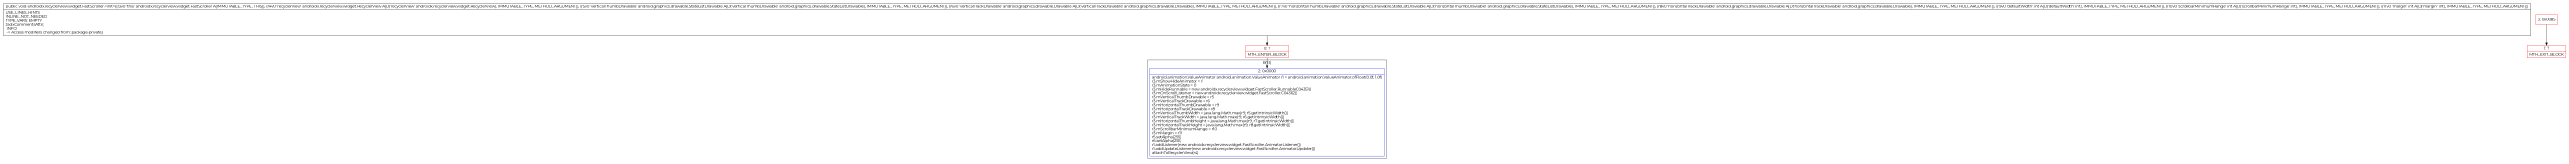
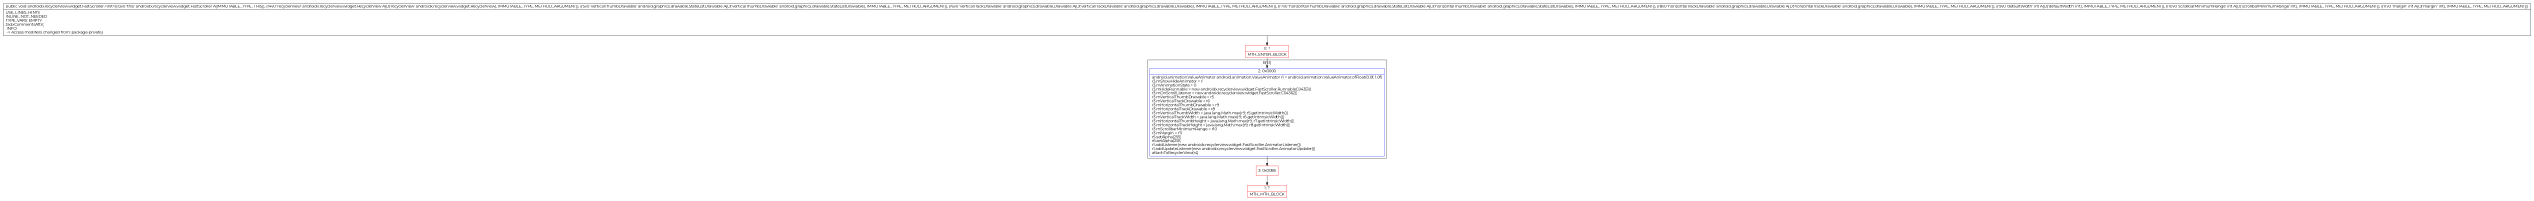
(2547, 55) -> (1267, 194)
none -> (1267, 160)
